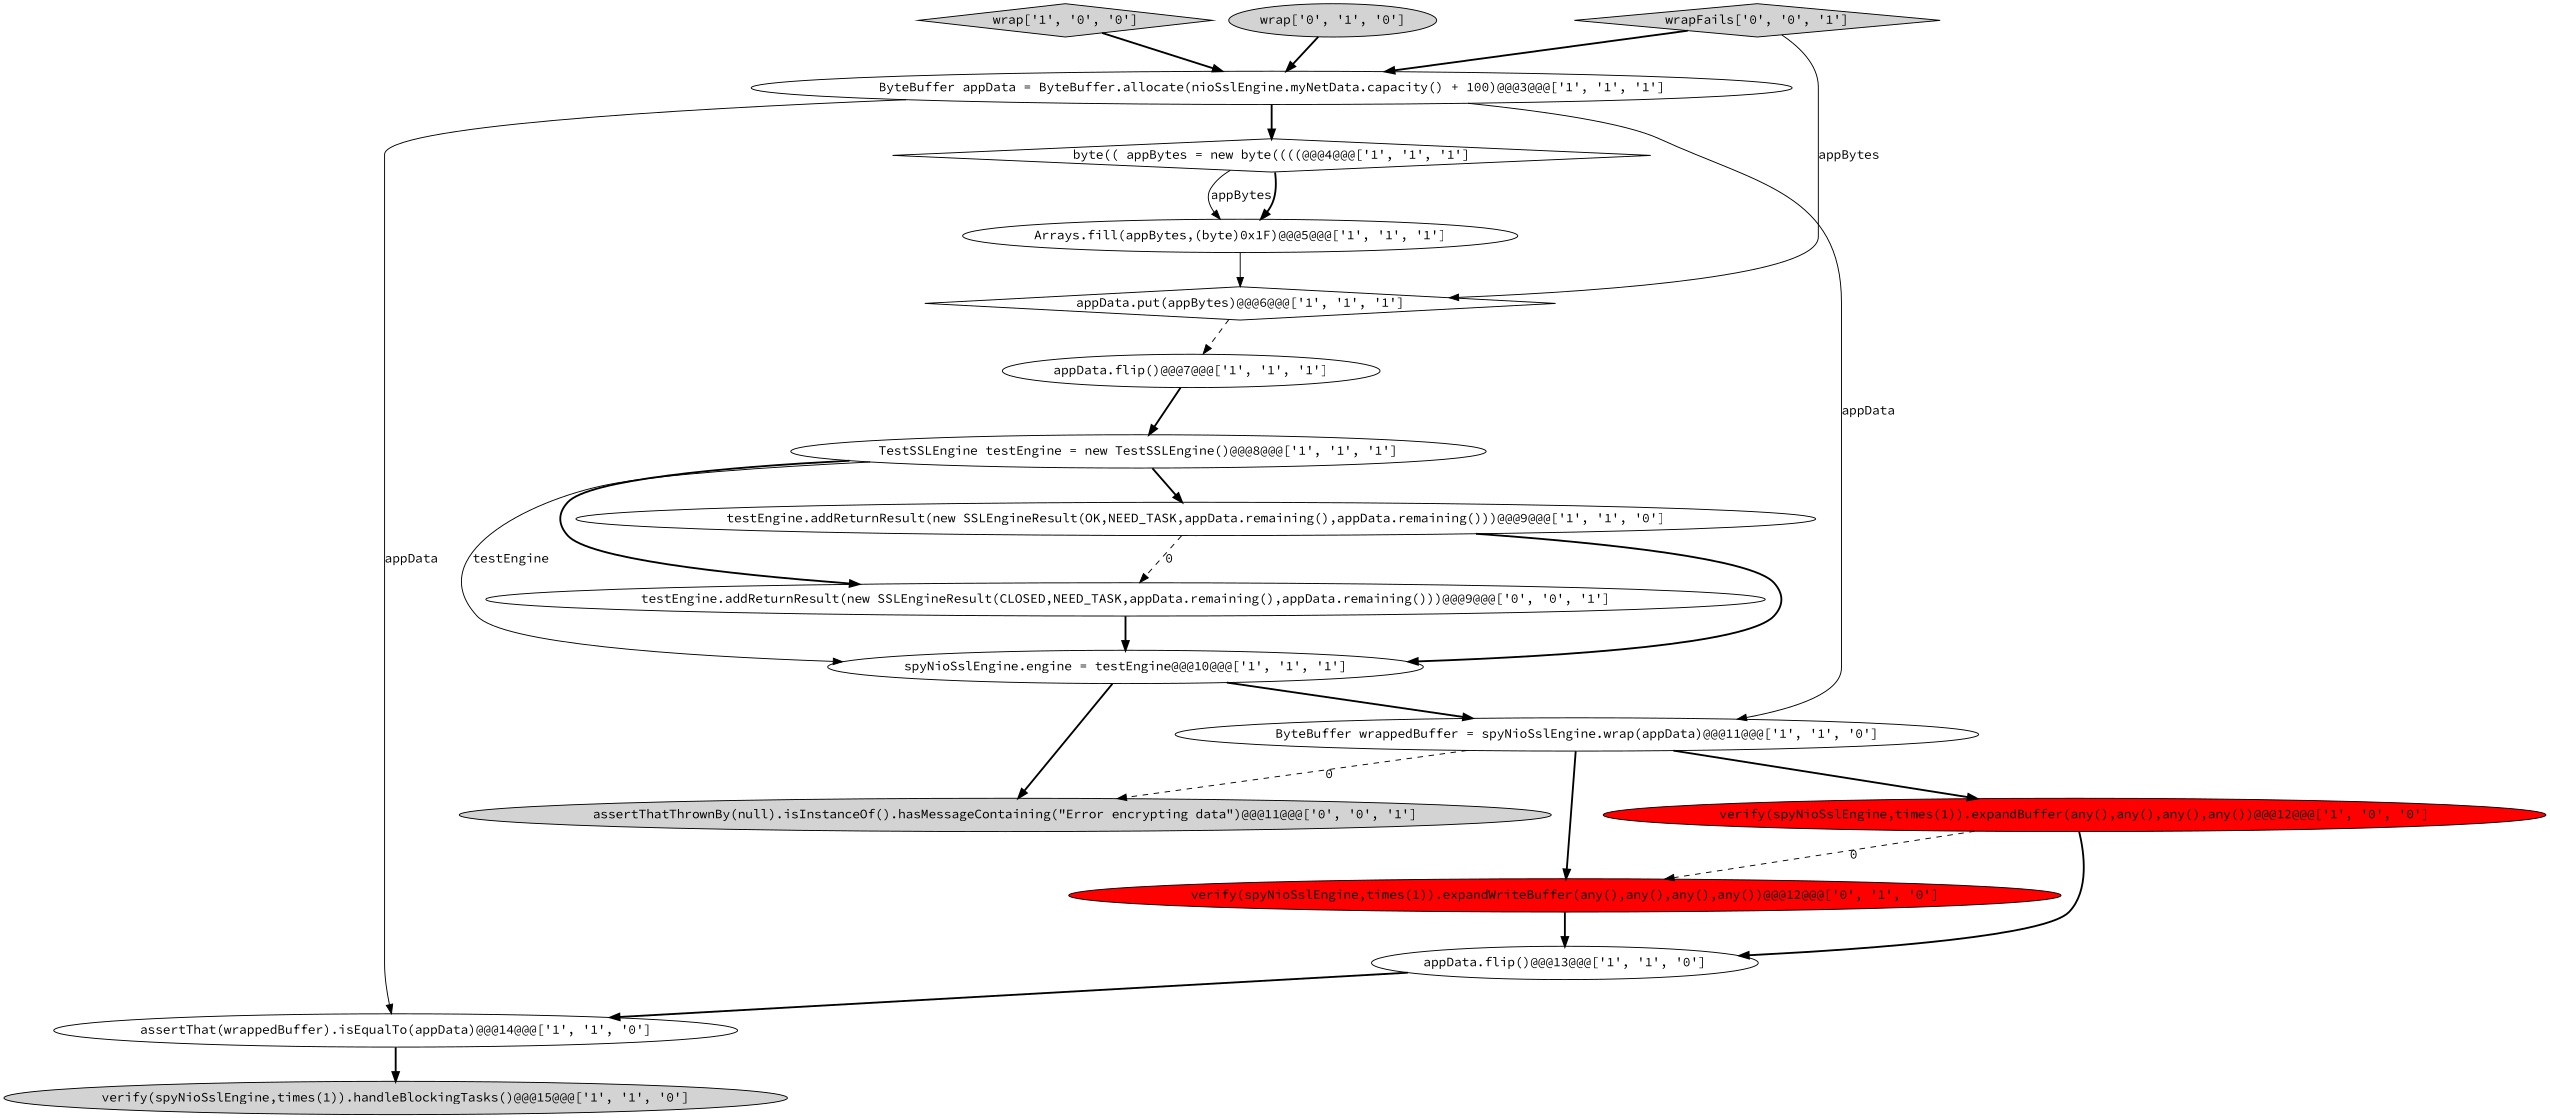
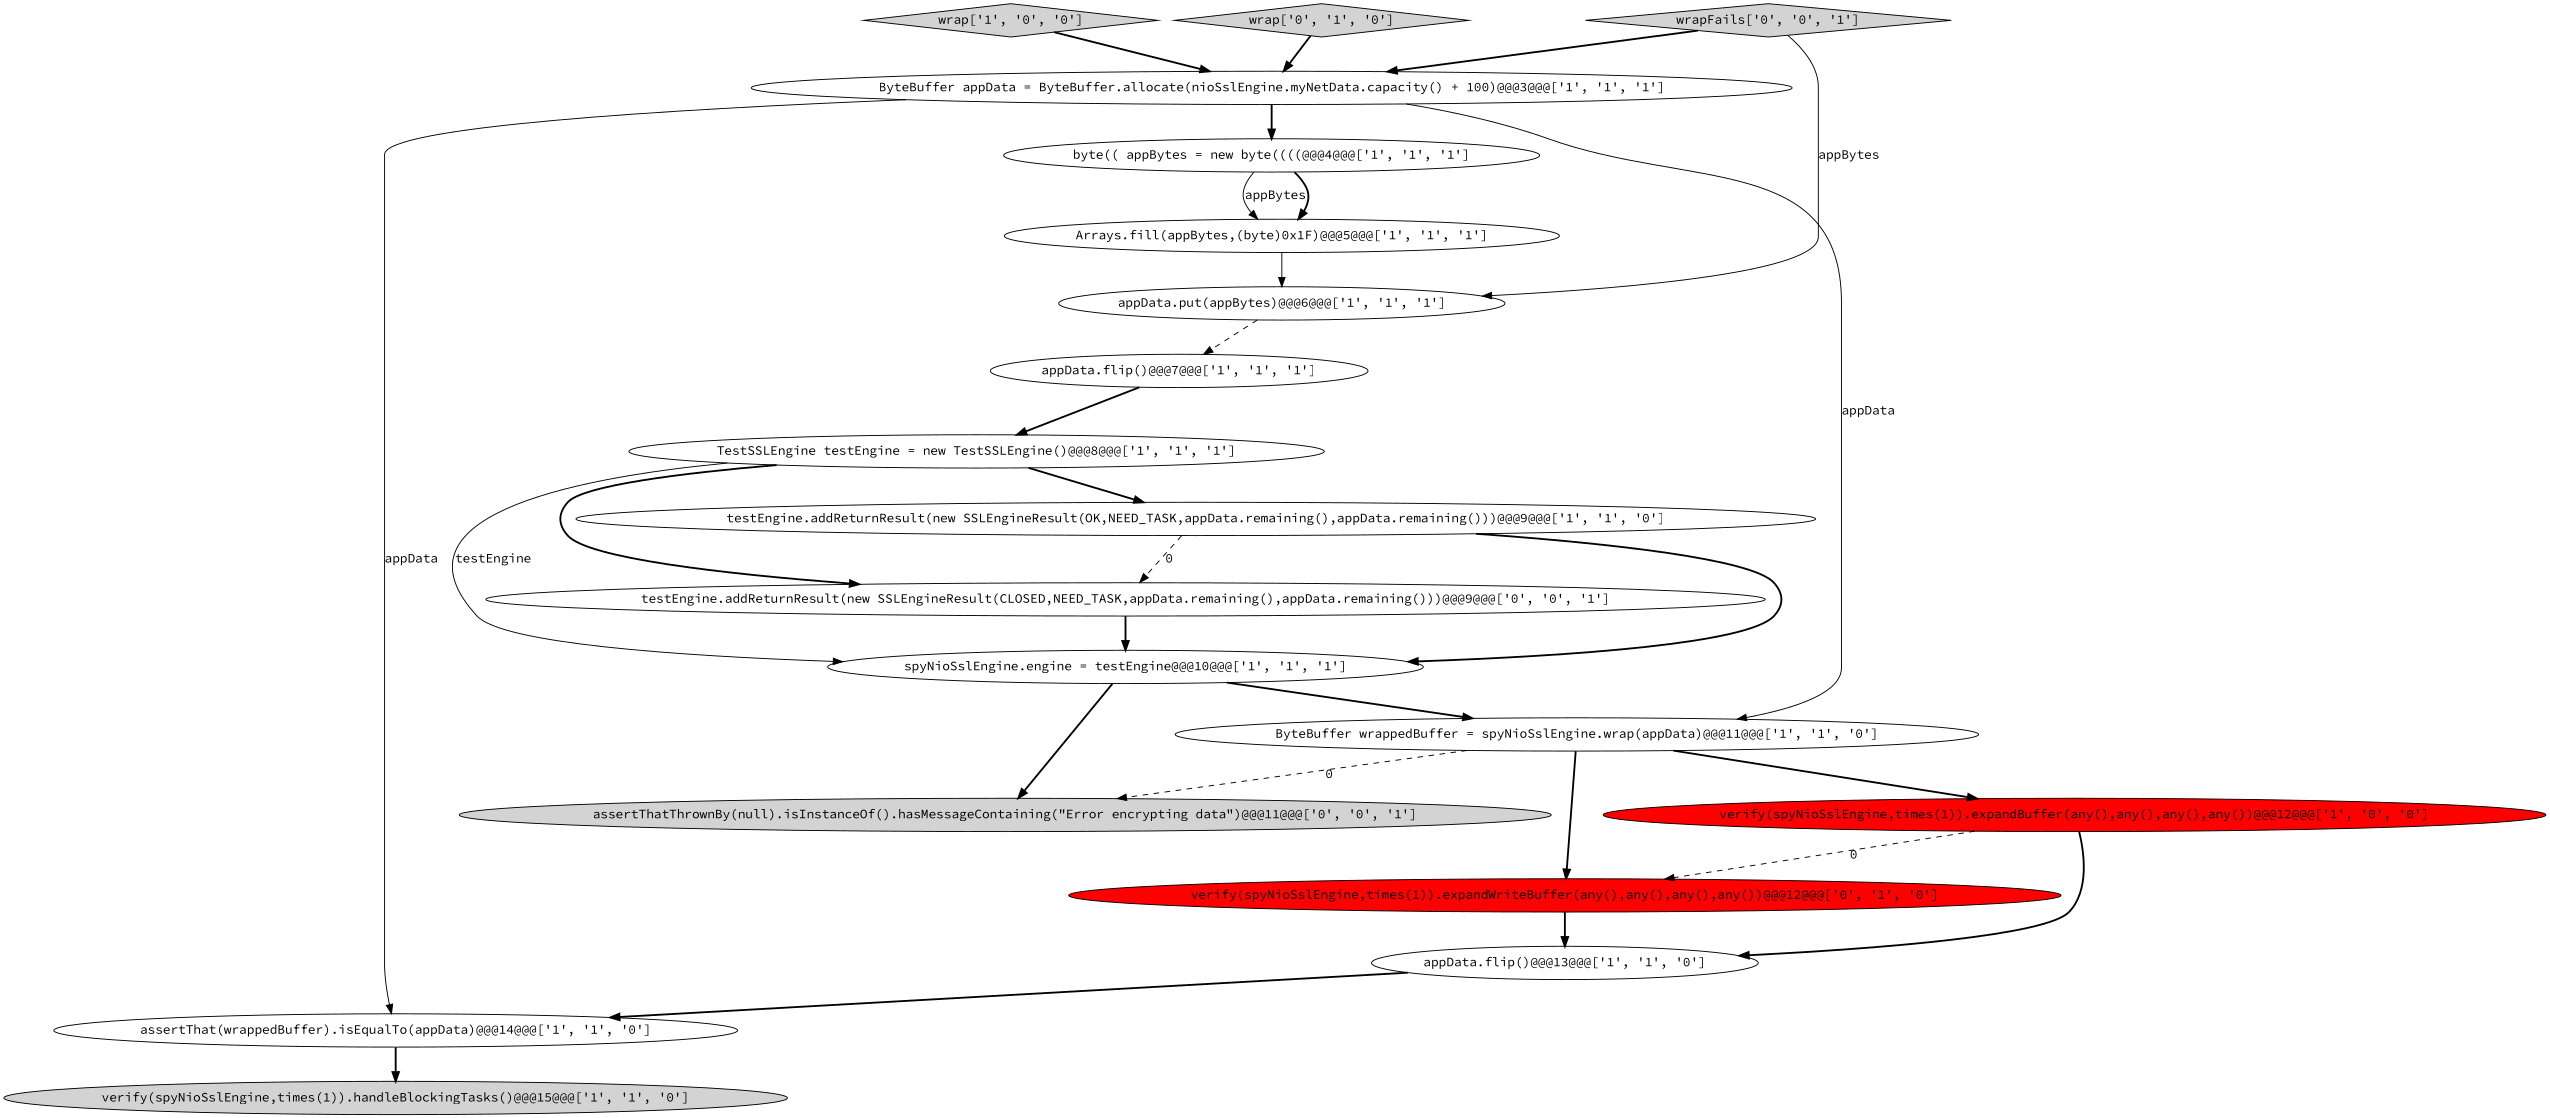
(1333, 20) -> (1322, 20)
(1272, 155) -> (1272, 155)
(1240, 303) -> (1282, 303)
